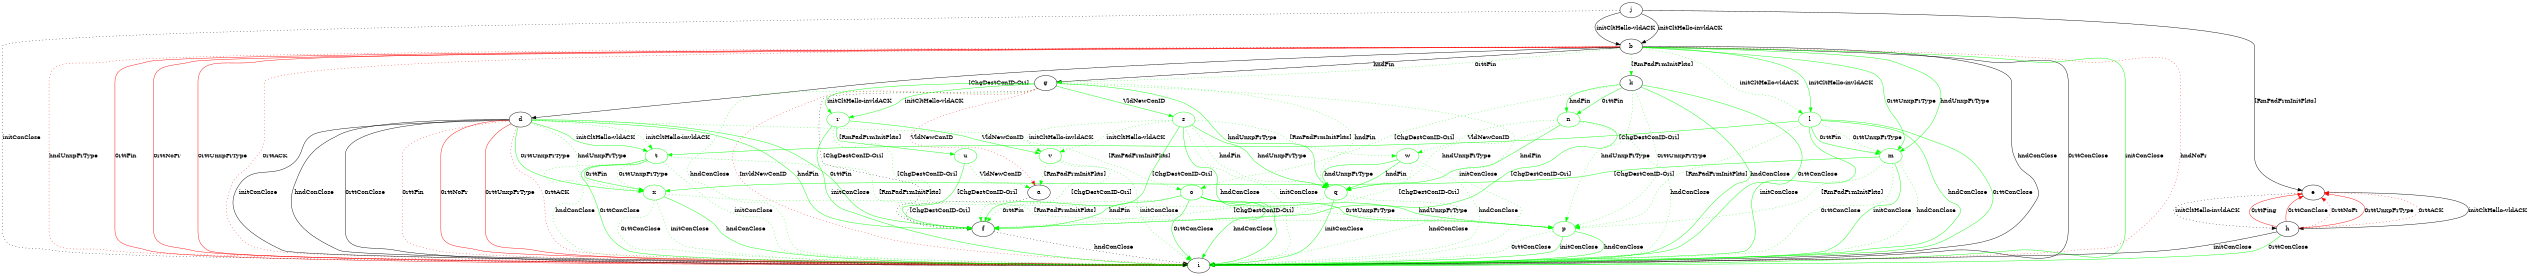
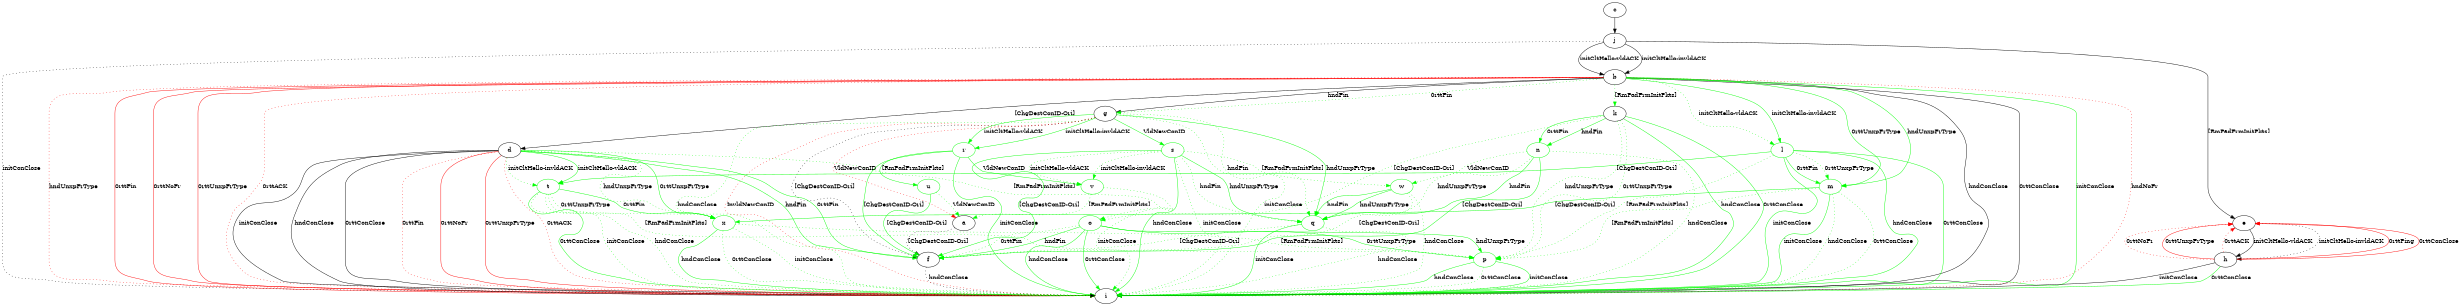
none -> (1615, 10)
(917, 180) -> (868, 179)
(1068, 187) -> none
